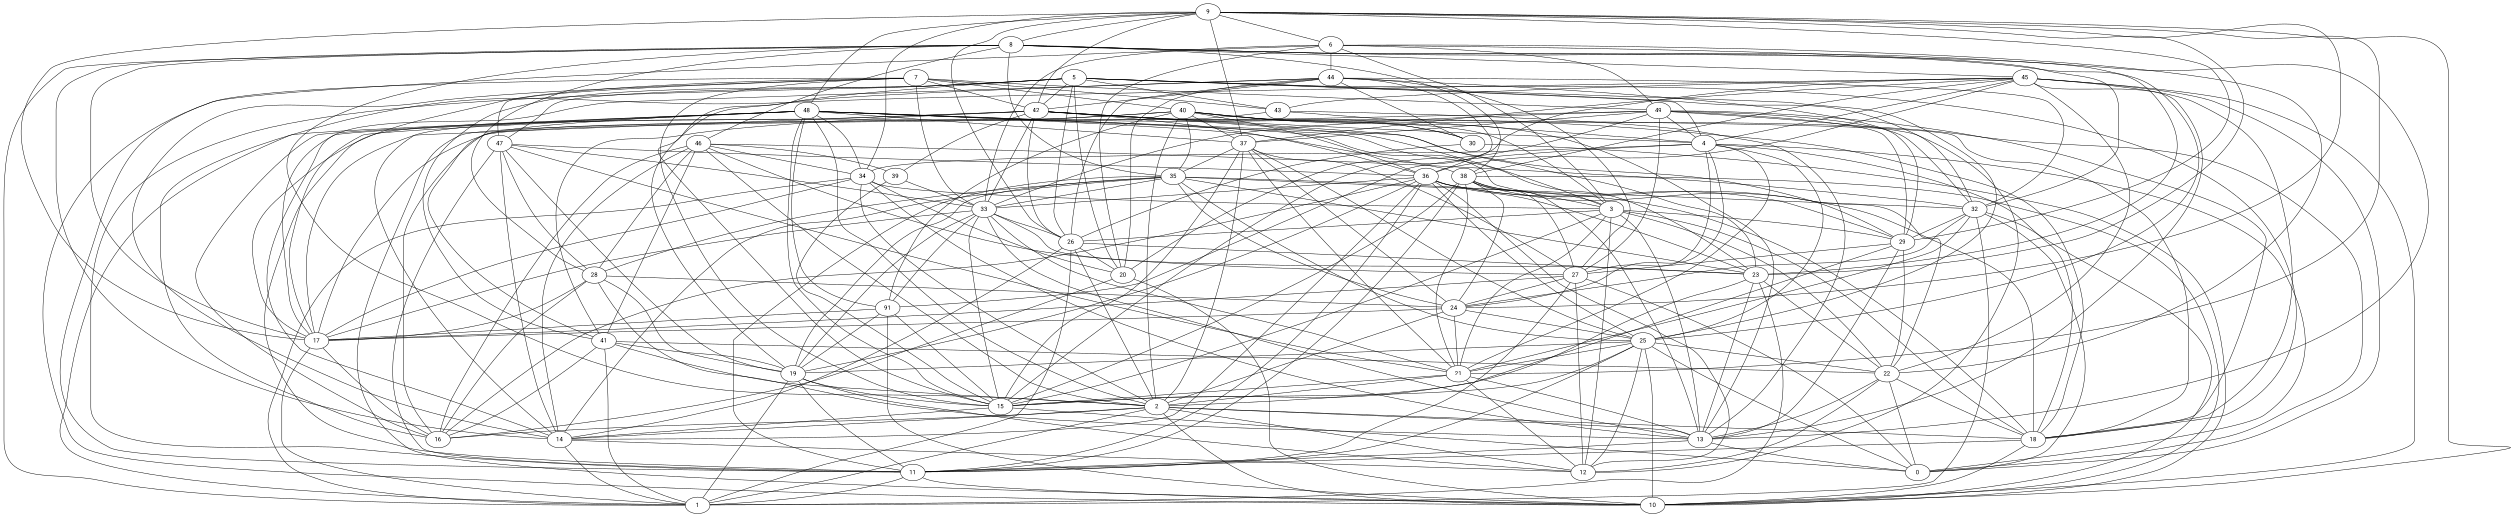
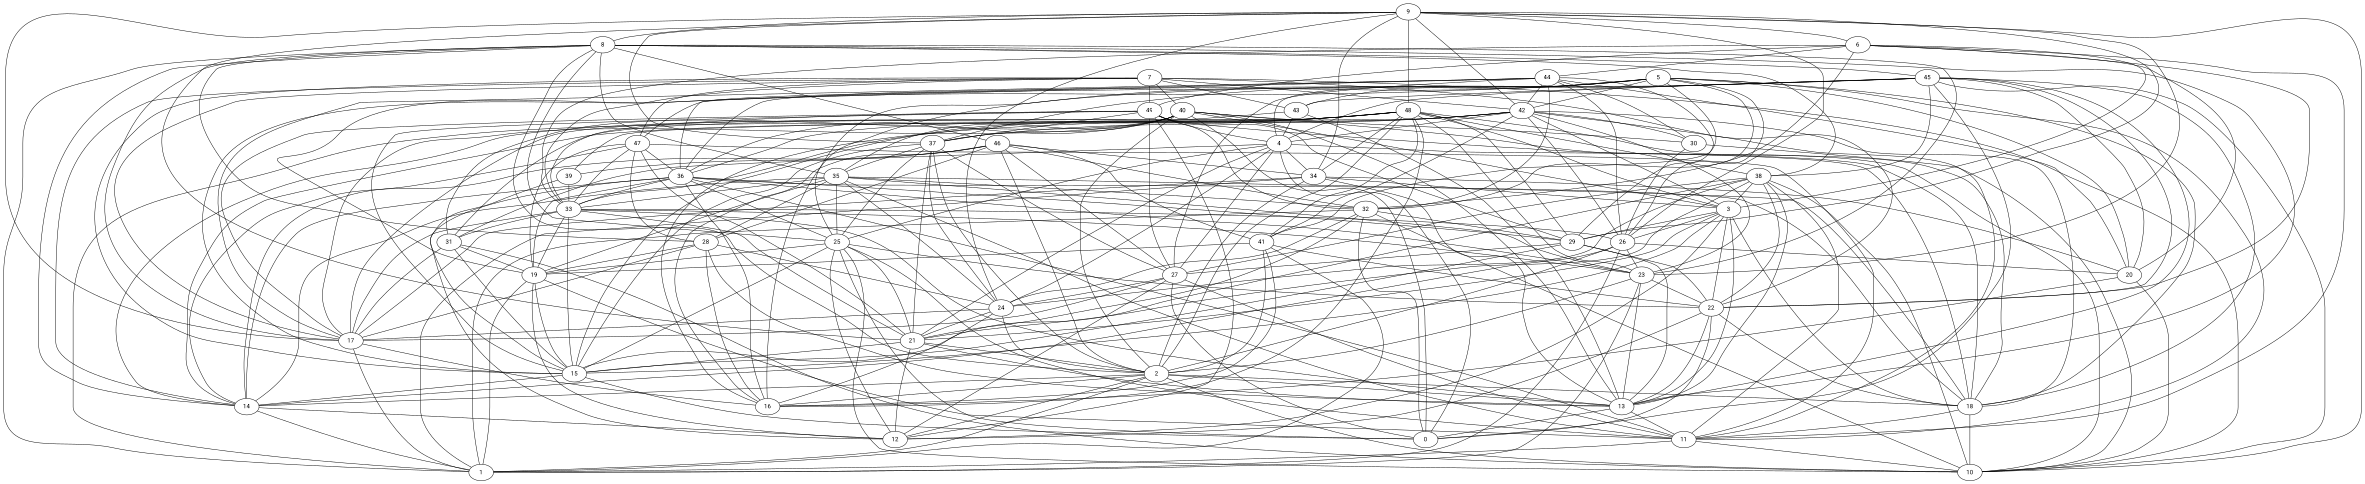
none -> (1646, 122)
(888, 308) -> (449, 242)
(1548, 324) -> (889, 366)
